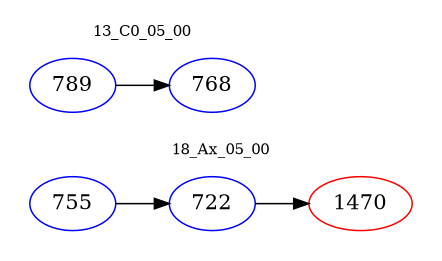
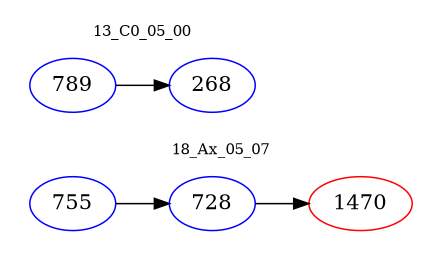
(212, 85) -> (212, 85)
(221, 150) -> (221, 150)
(212, 204) -> (212, 204)
